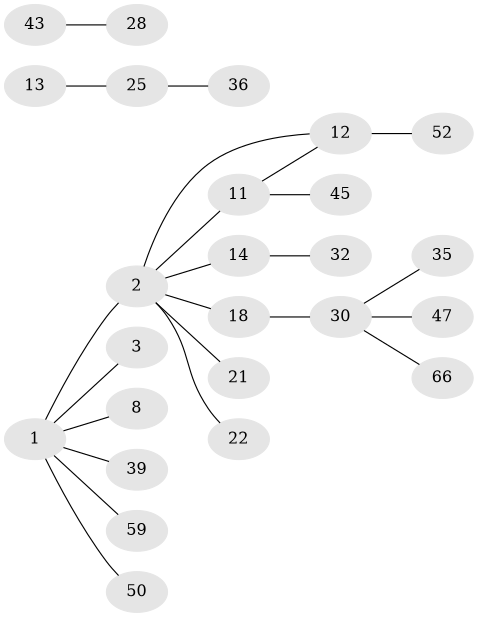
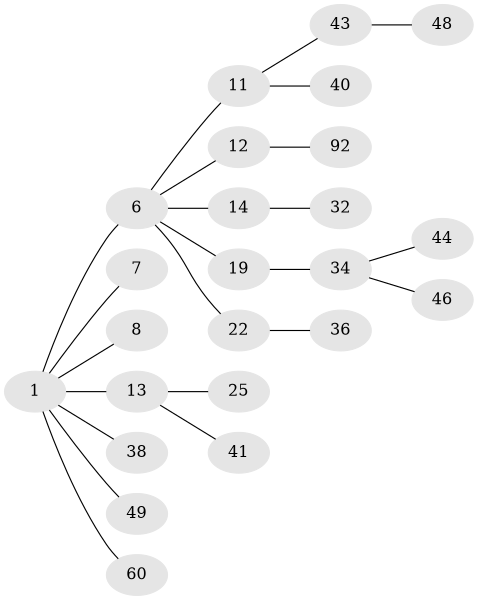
(137, 25) -> (443, 25)
(188, 86) -> (290, 331)
(443, 134) -> (341, 147)
(290, 164) -> (290, 55)
(341, 195) -> (341, 86)
(443, 256) -> none
(137, 286) -> (137, 208)
(239, 317) -> (239, 269)
(341, 317) -> (341, 269)
(443, 317) -> (443, 239)
(137, 348) -> (137, 269)
(239, 378) -> none
(443, 378) -> (443, 300)
none -> (86, 392)
none -> (239, 453)
(137, 470) -> (137, 453)
(137, 531) -> (137, 514)
(137, 592) -> (137, 575)
